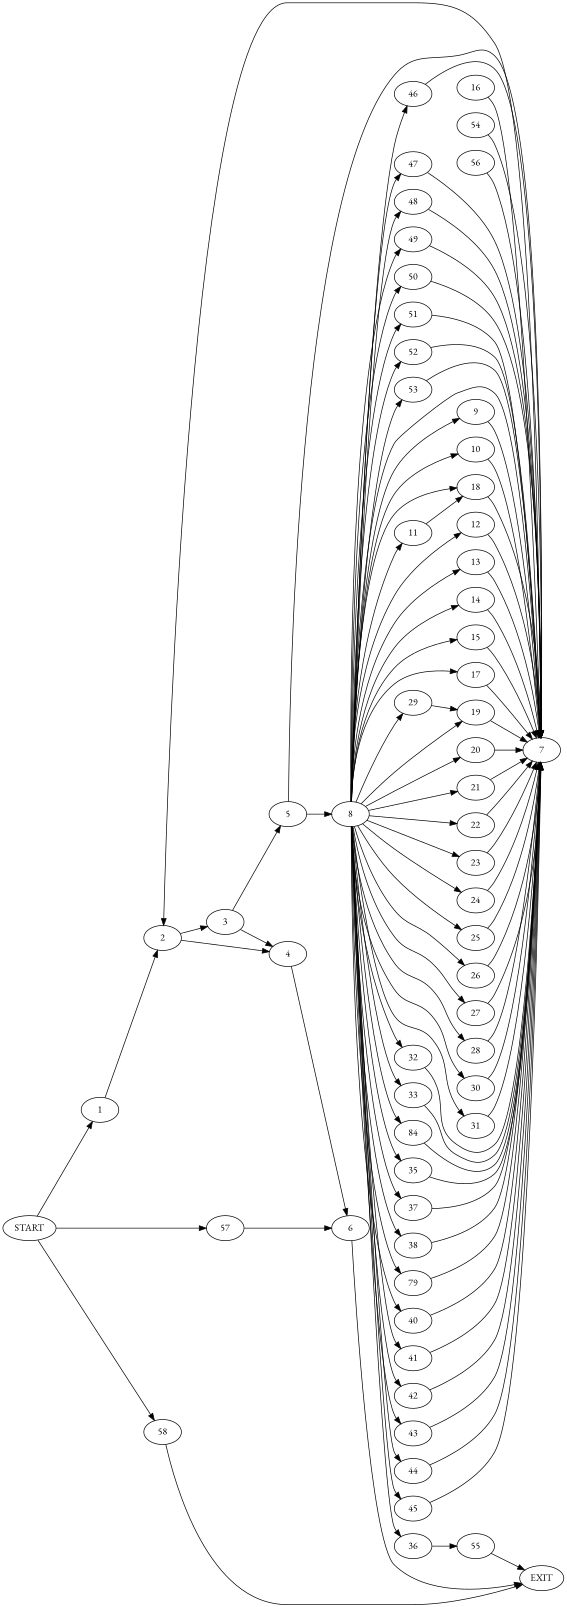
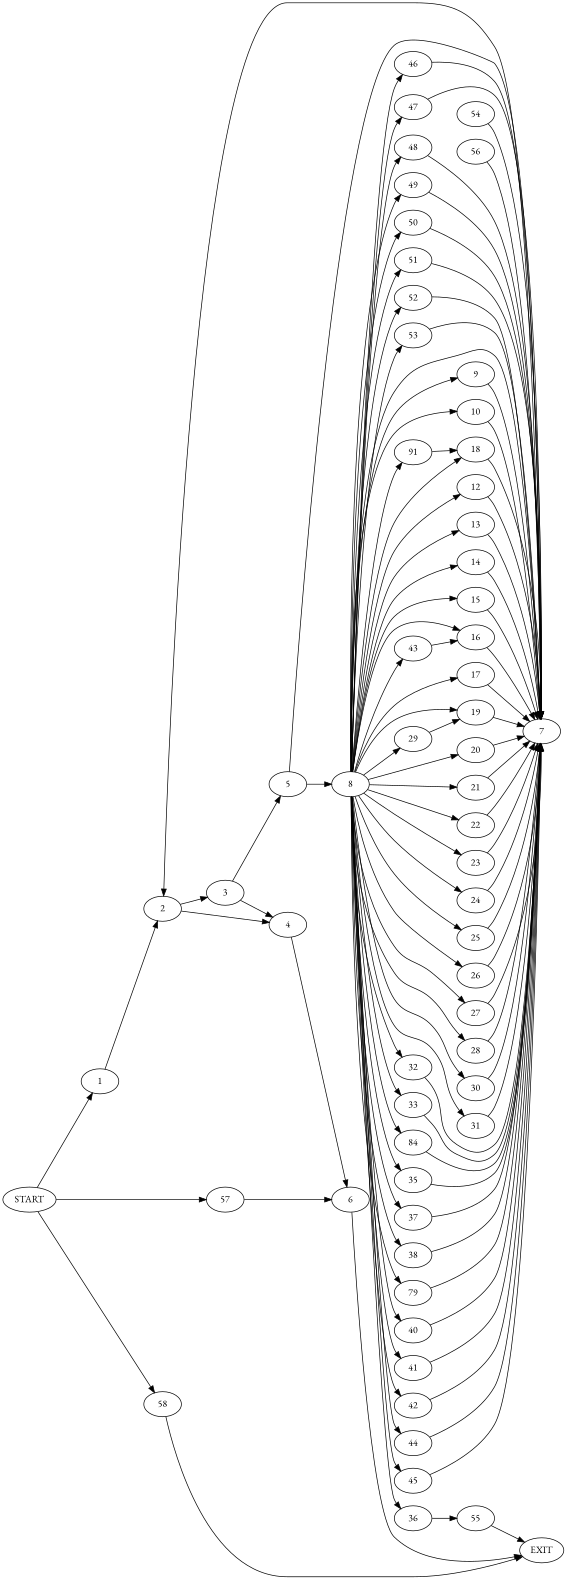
(413, 533) -> (413, 452)
none -> (384, 644)
(512, 1289) -> (441, 644)
